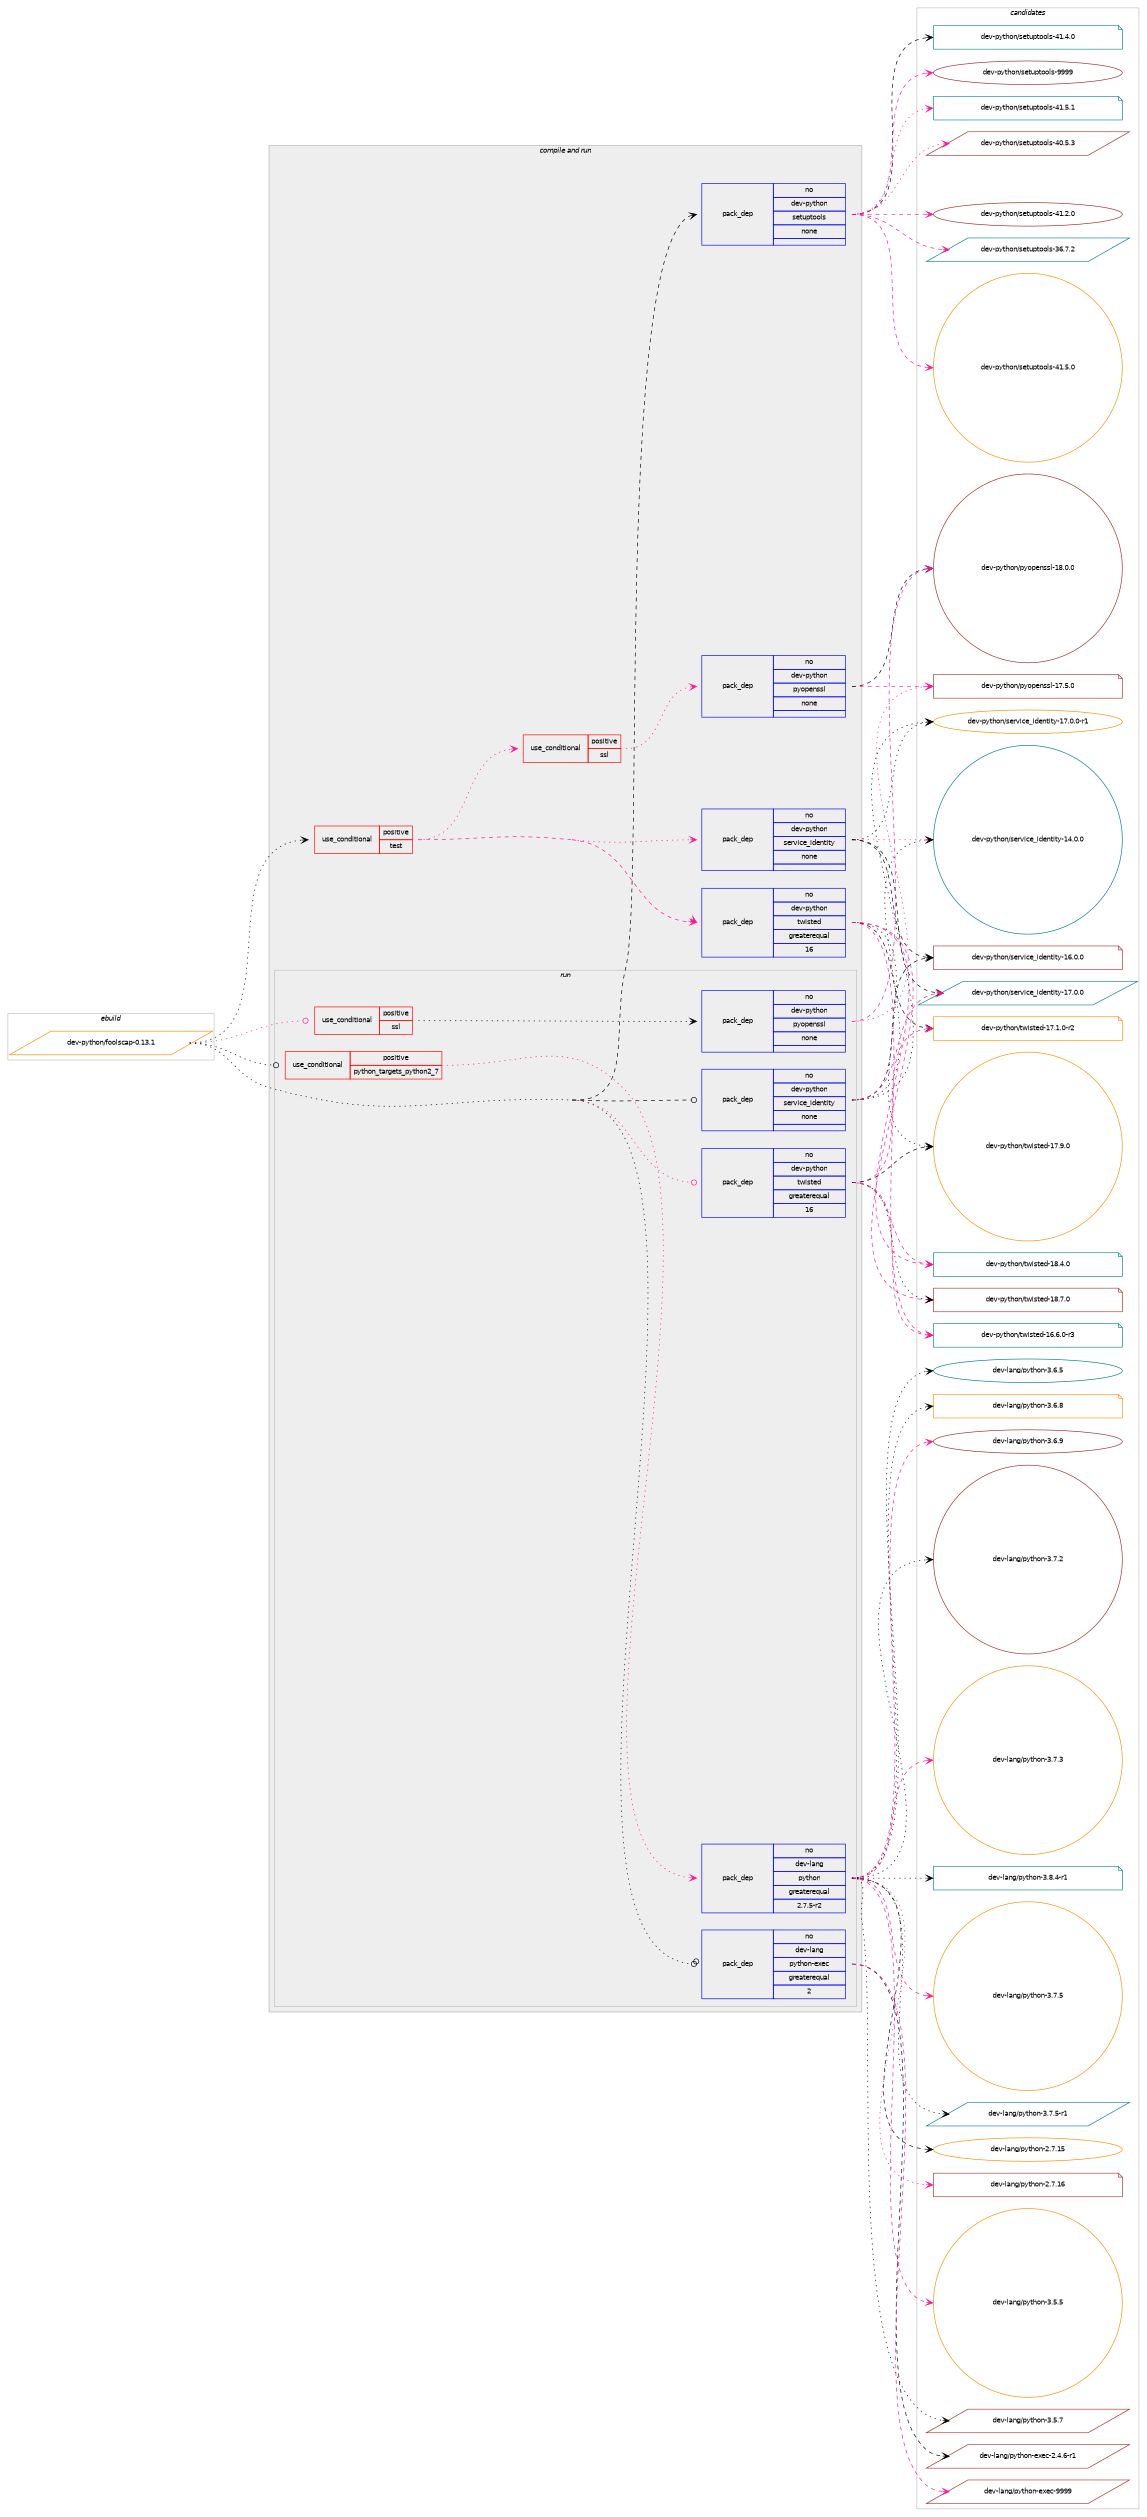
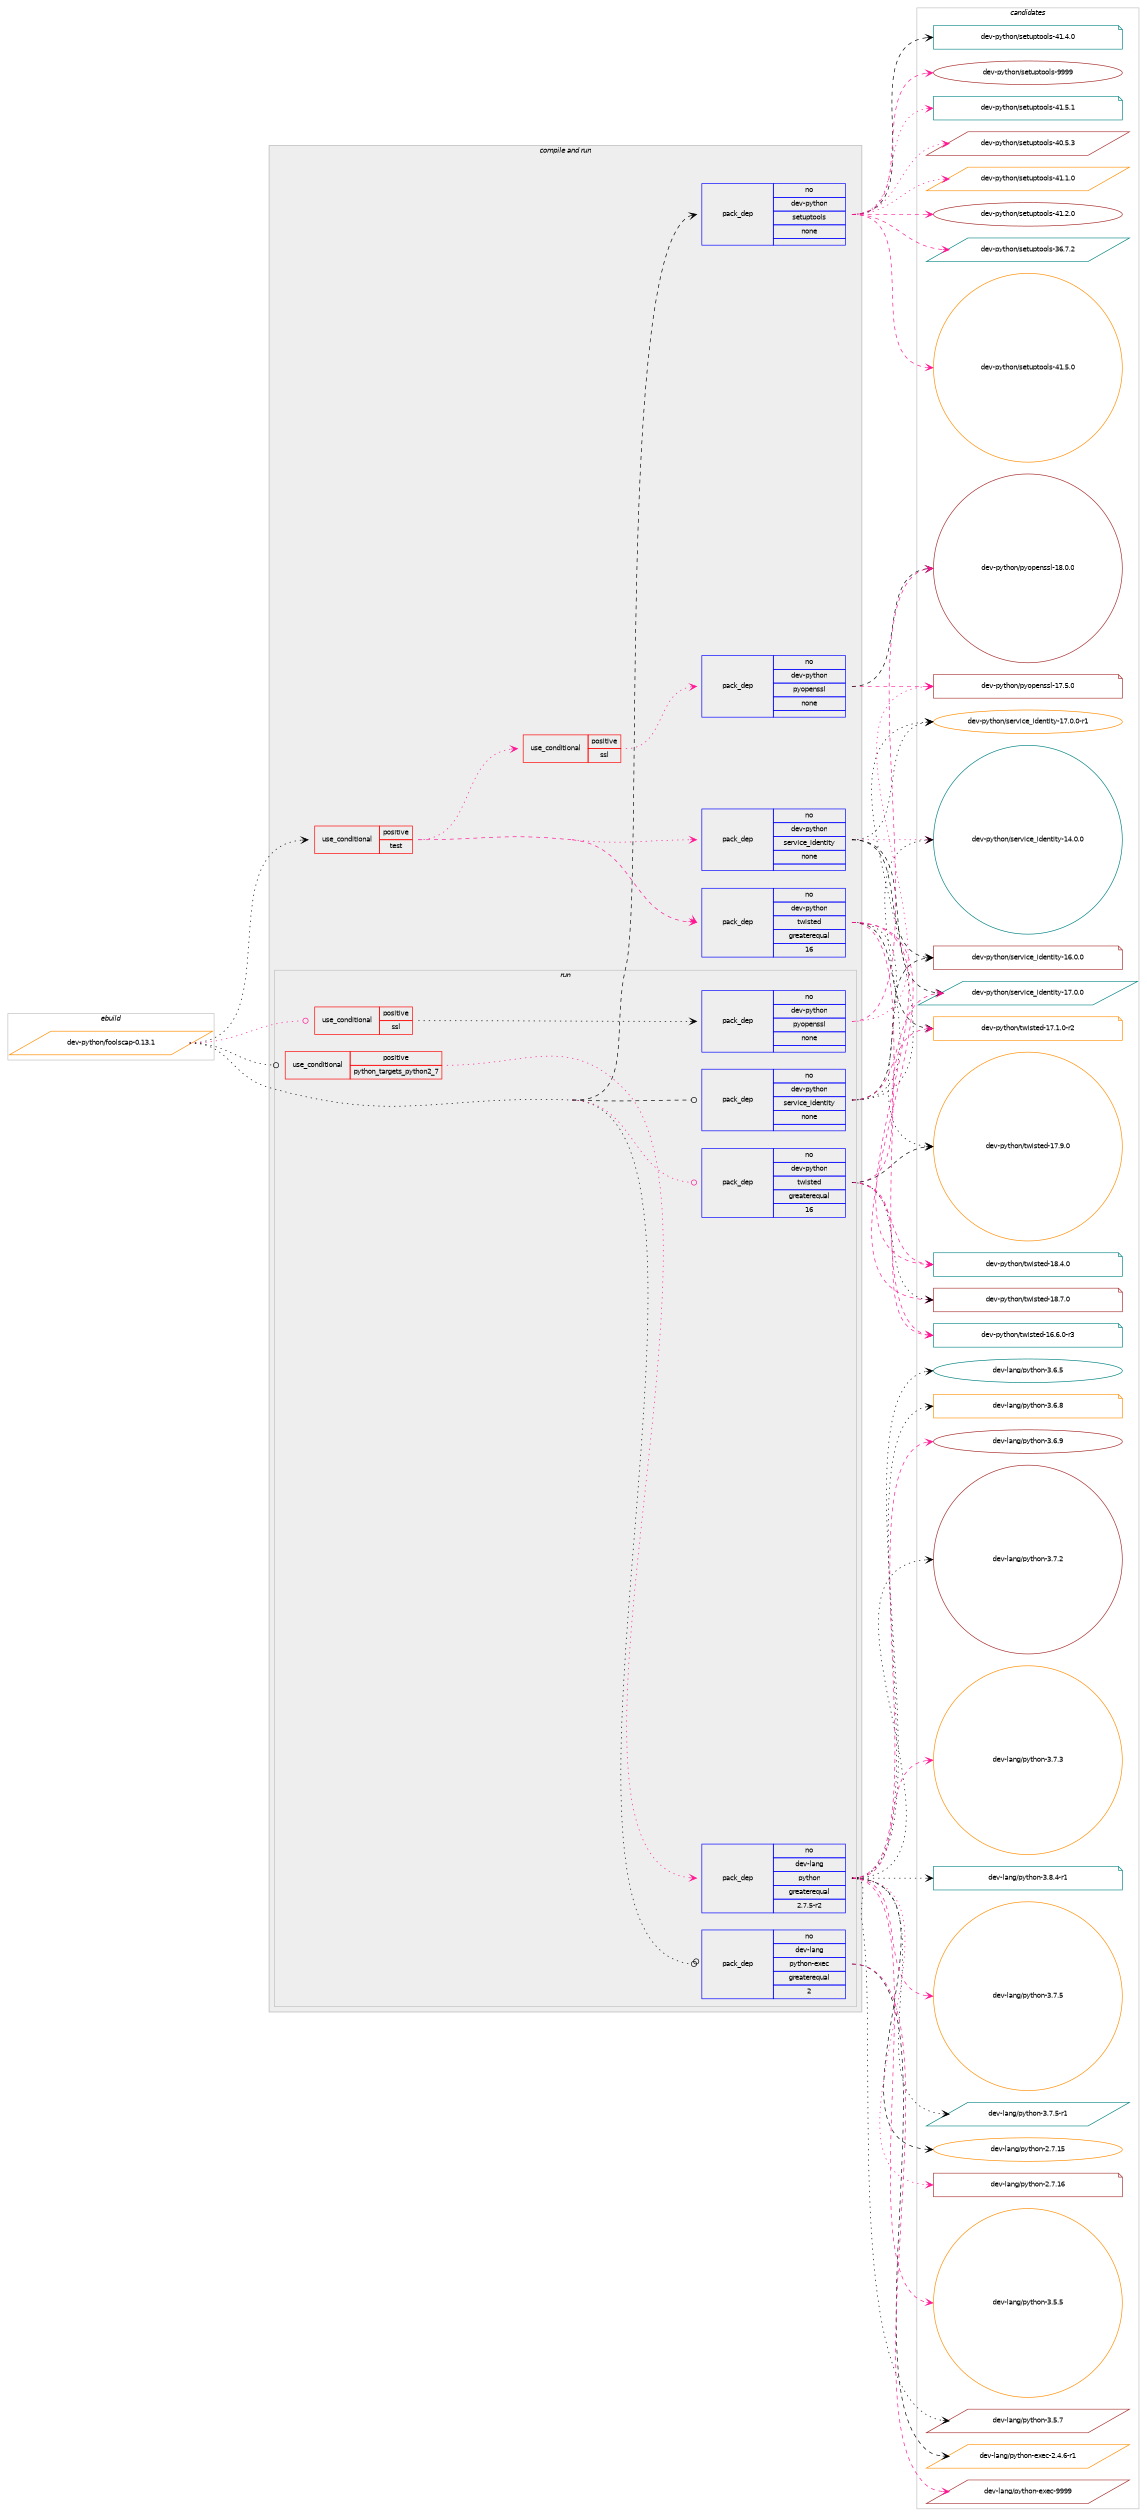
none -> (1028, 179)
(1028, 2456) -> (1028, 2456)
